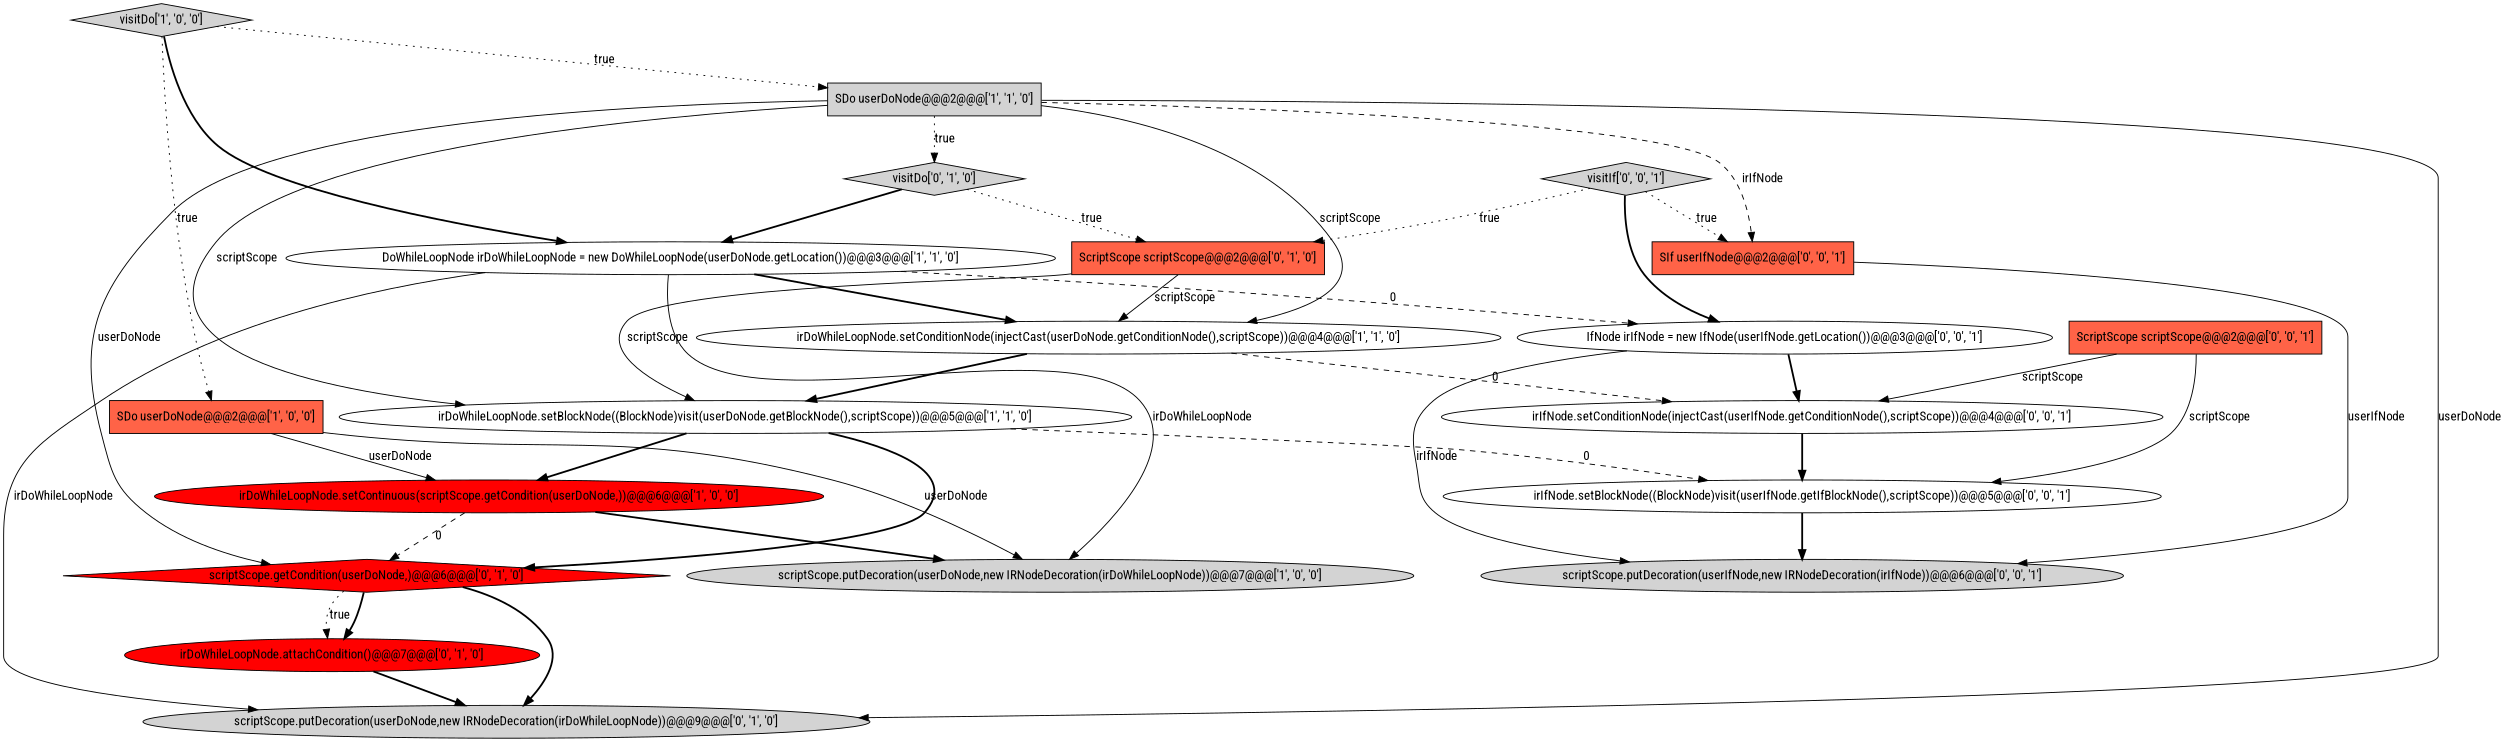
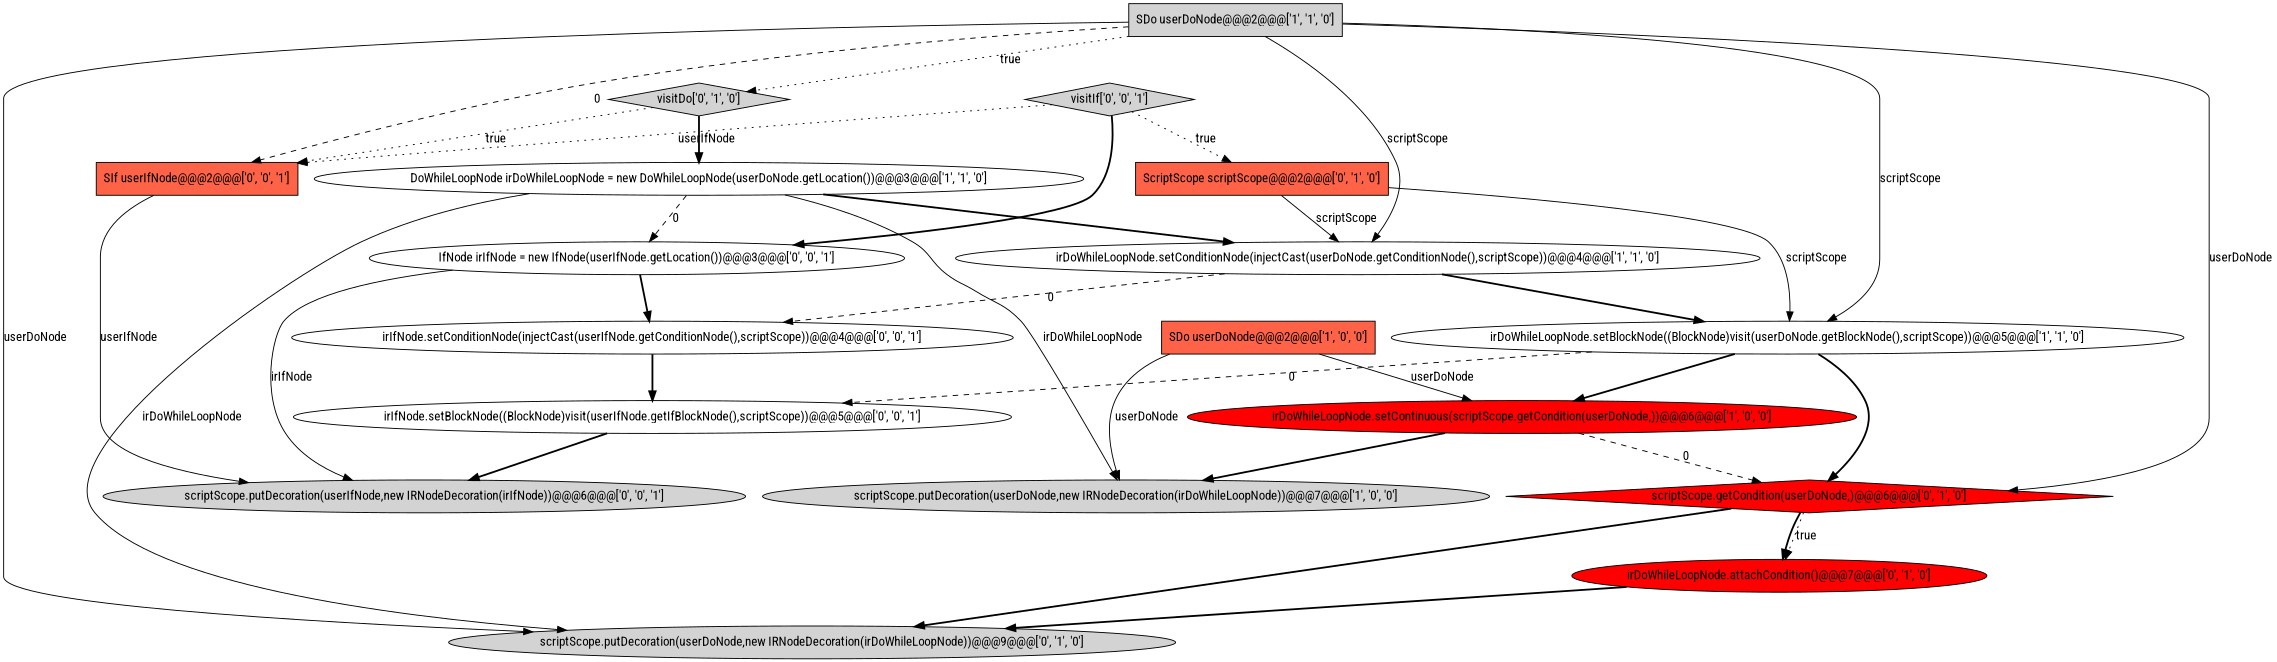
(162, 20) -> none
(1763, 179) -> (597, 99)
(1052, 214) -> (480, 134)
(1707, 219) -> (707, 139)
(2195, 338) -> none
